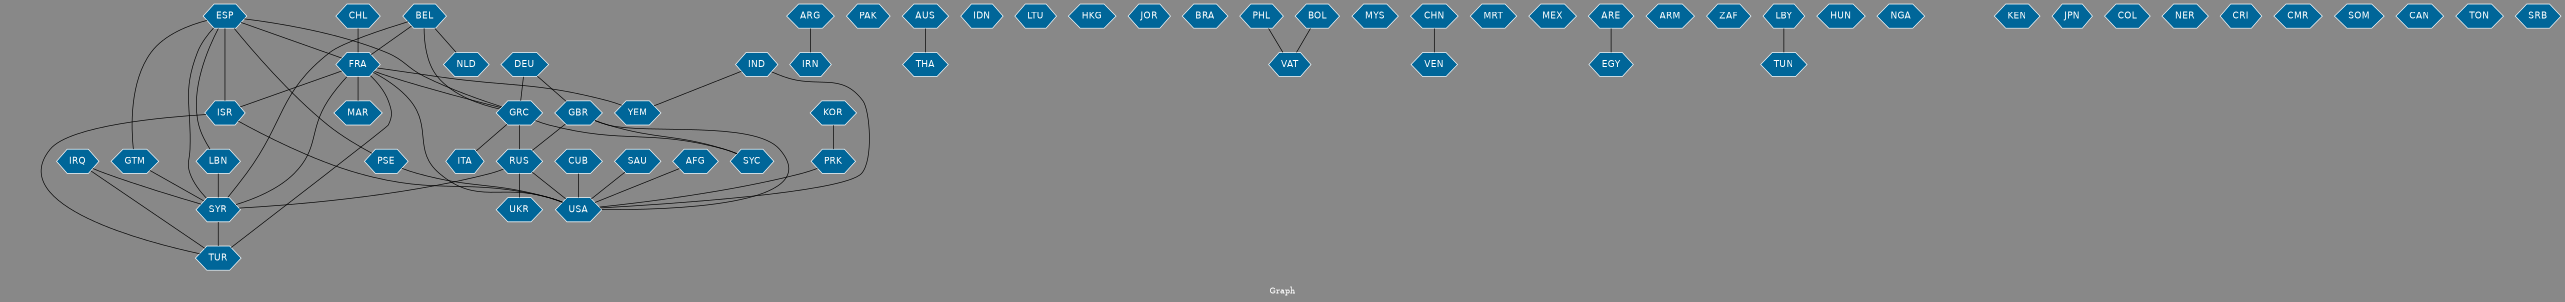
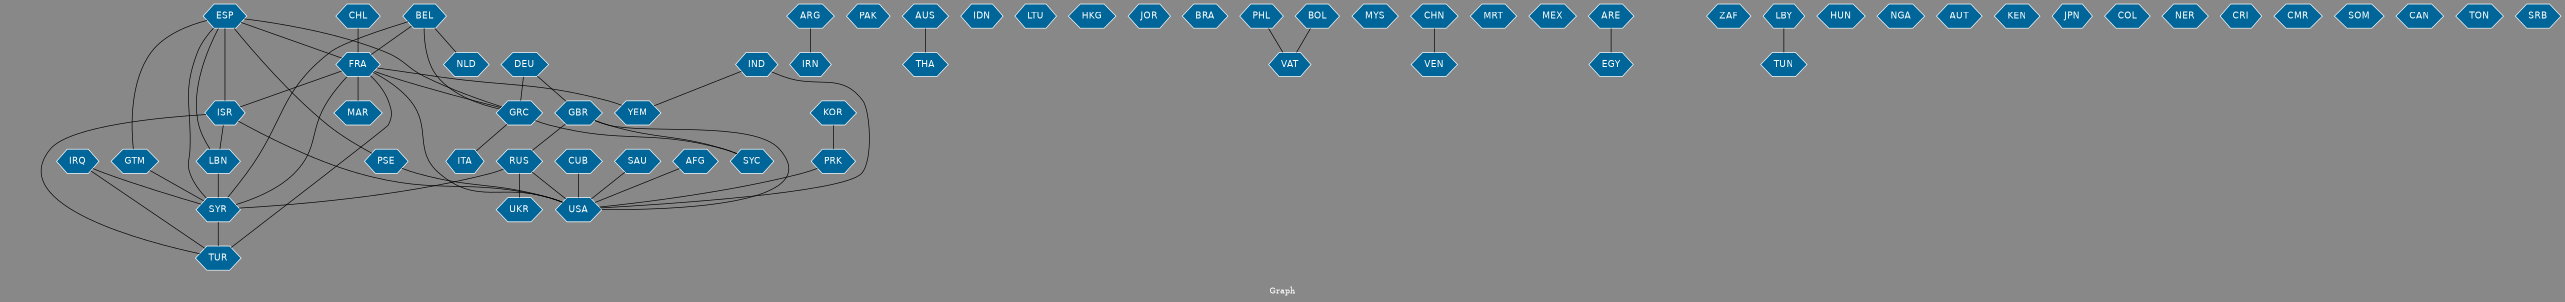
(1670, 16) -> none
none -> (1959, 16)
none -> (222, 137)
(519, 137) -> none
